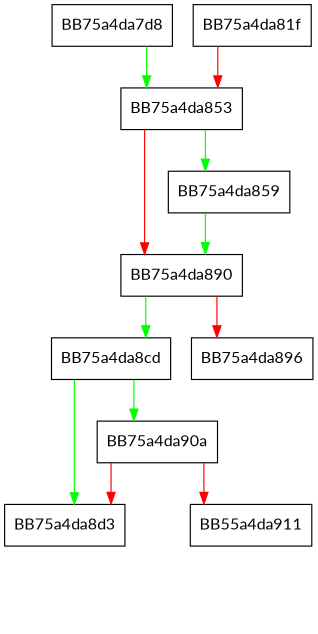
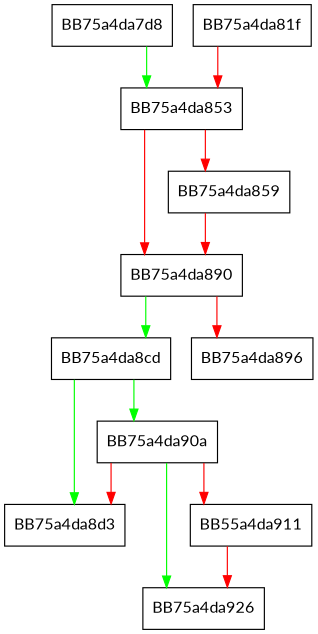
(205, 144) -> (205, 144)
(205, 228) -> (205, 228)
none -> (204, 609)
